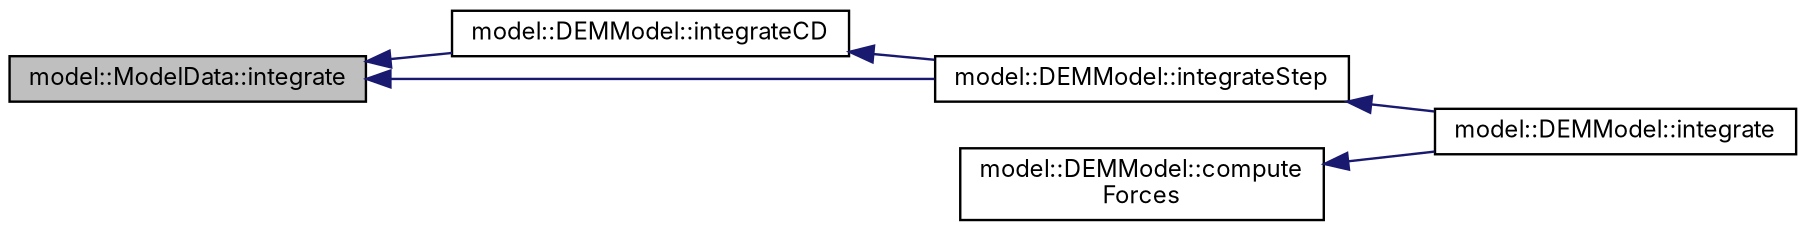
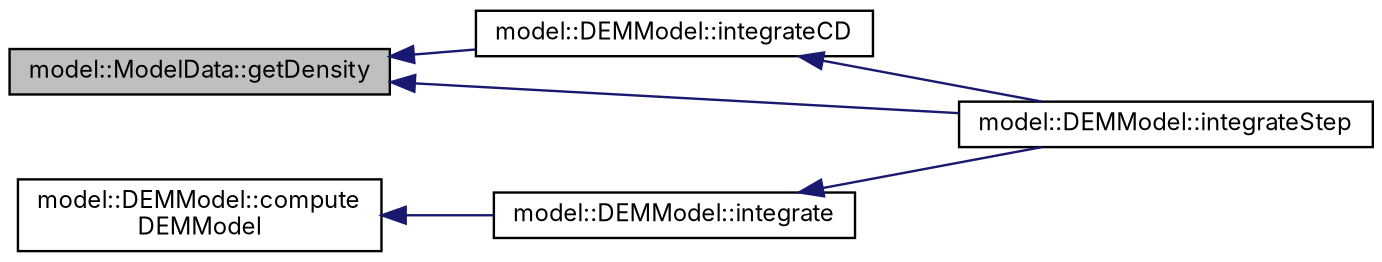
(188, 79) -> (200, 72)
(1403, 108) -> (932, 168)
(1142, 184) -> (200, 215)
